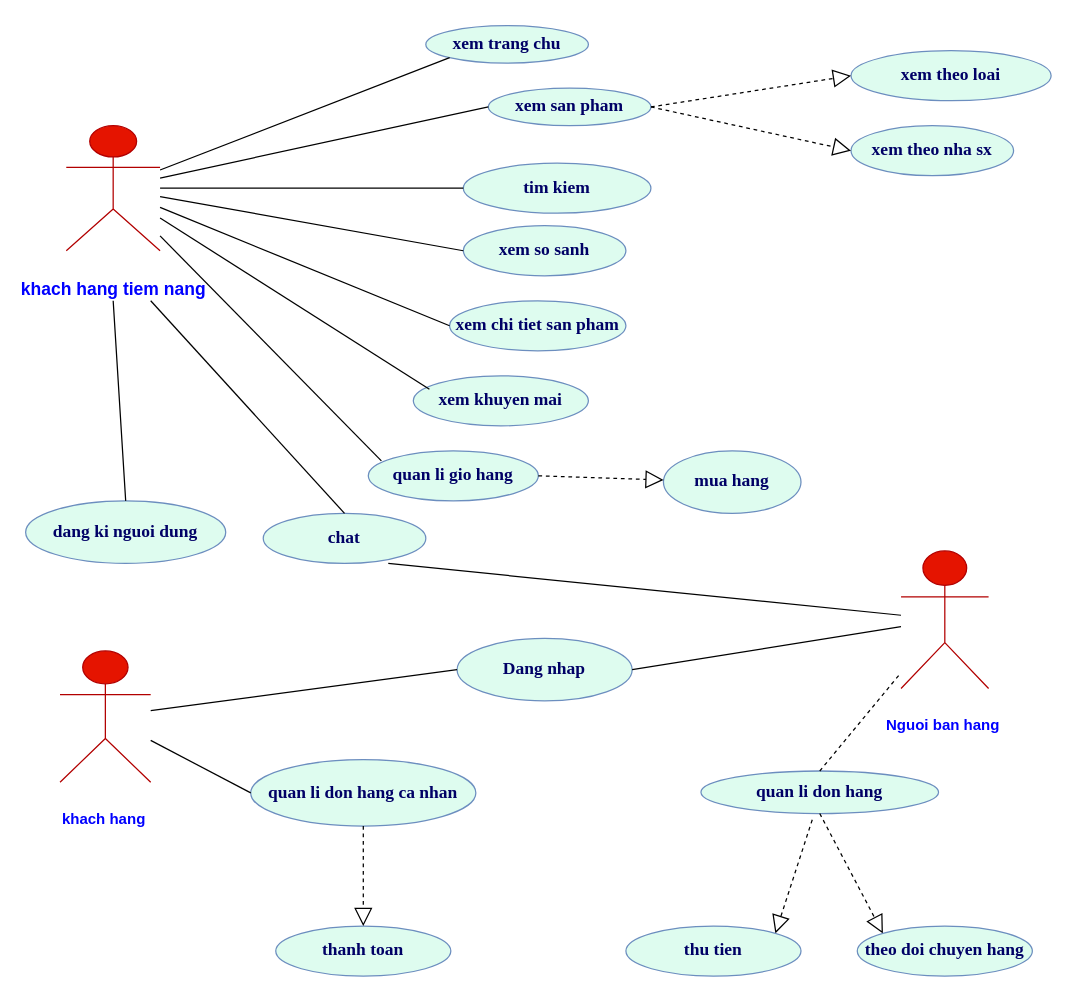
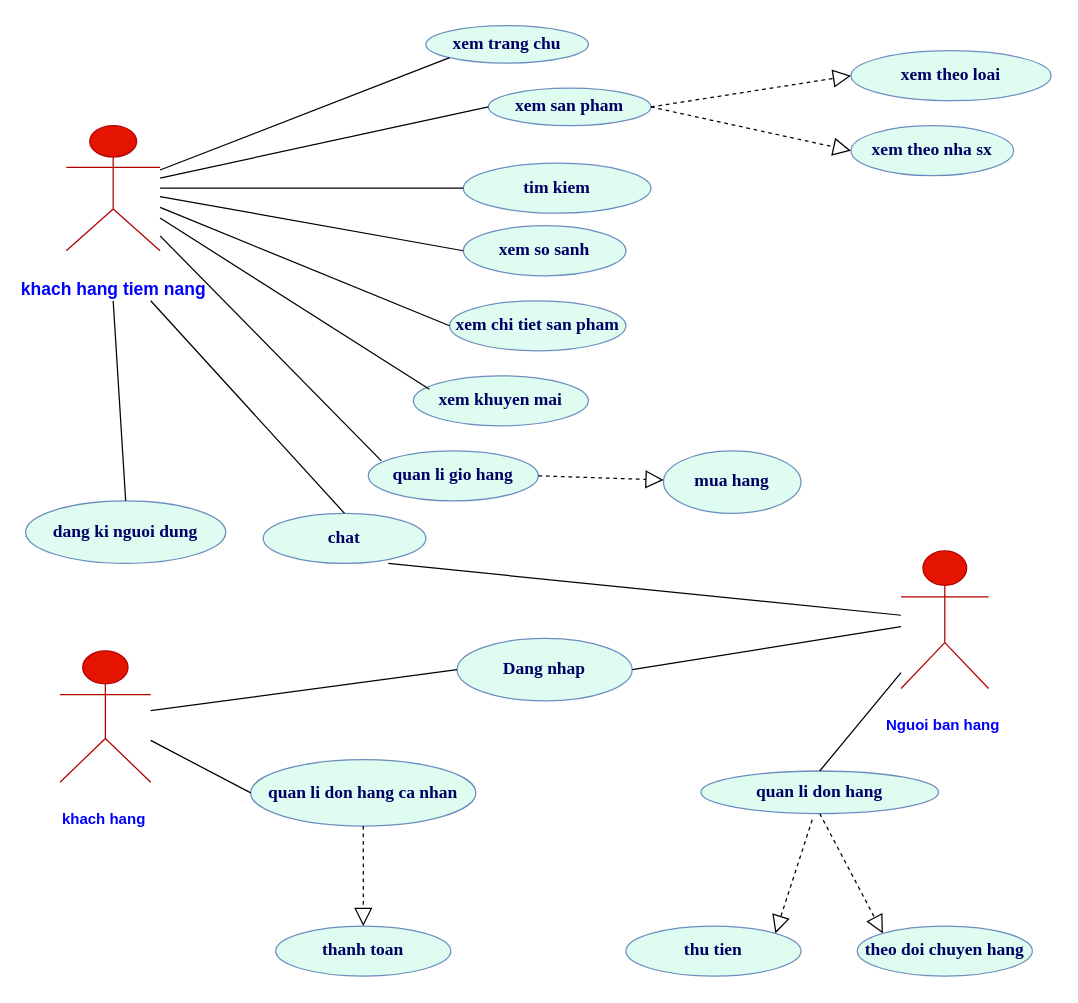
(860, 721) -> (860, 721)
